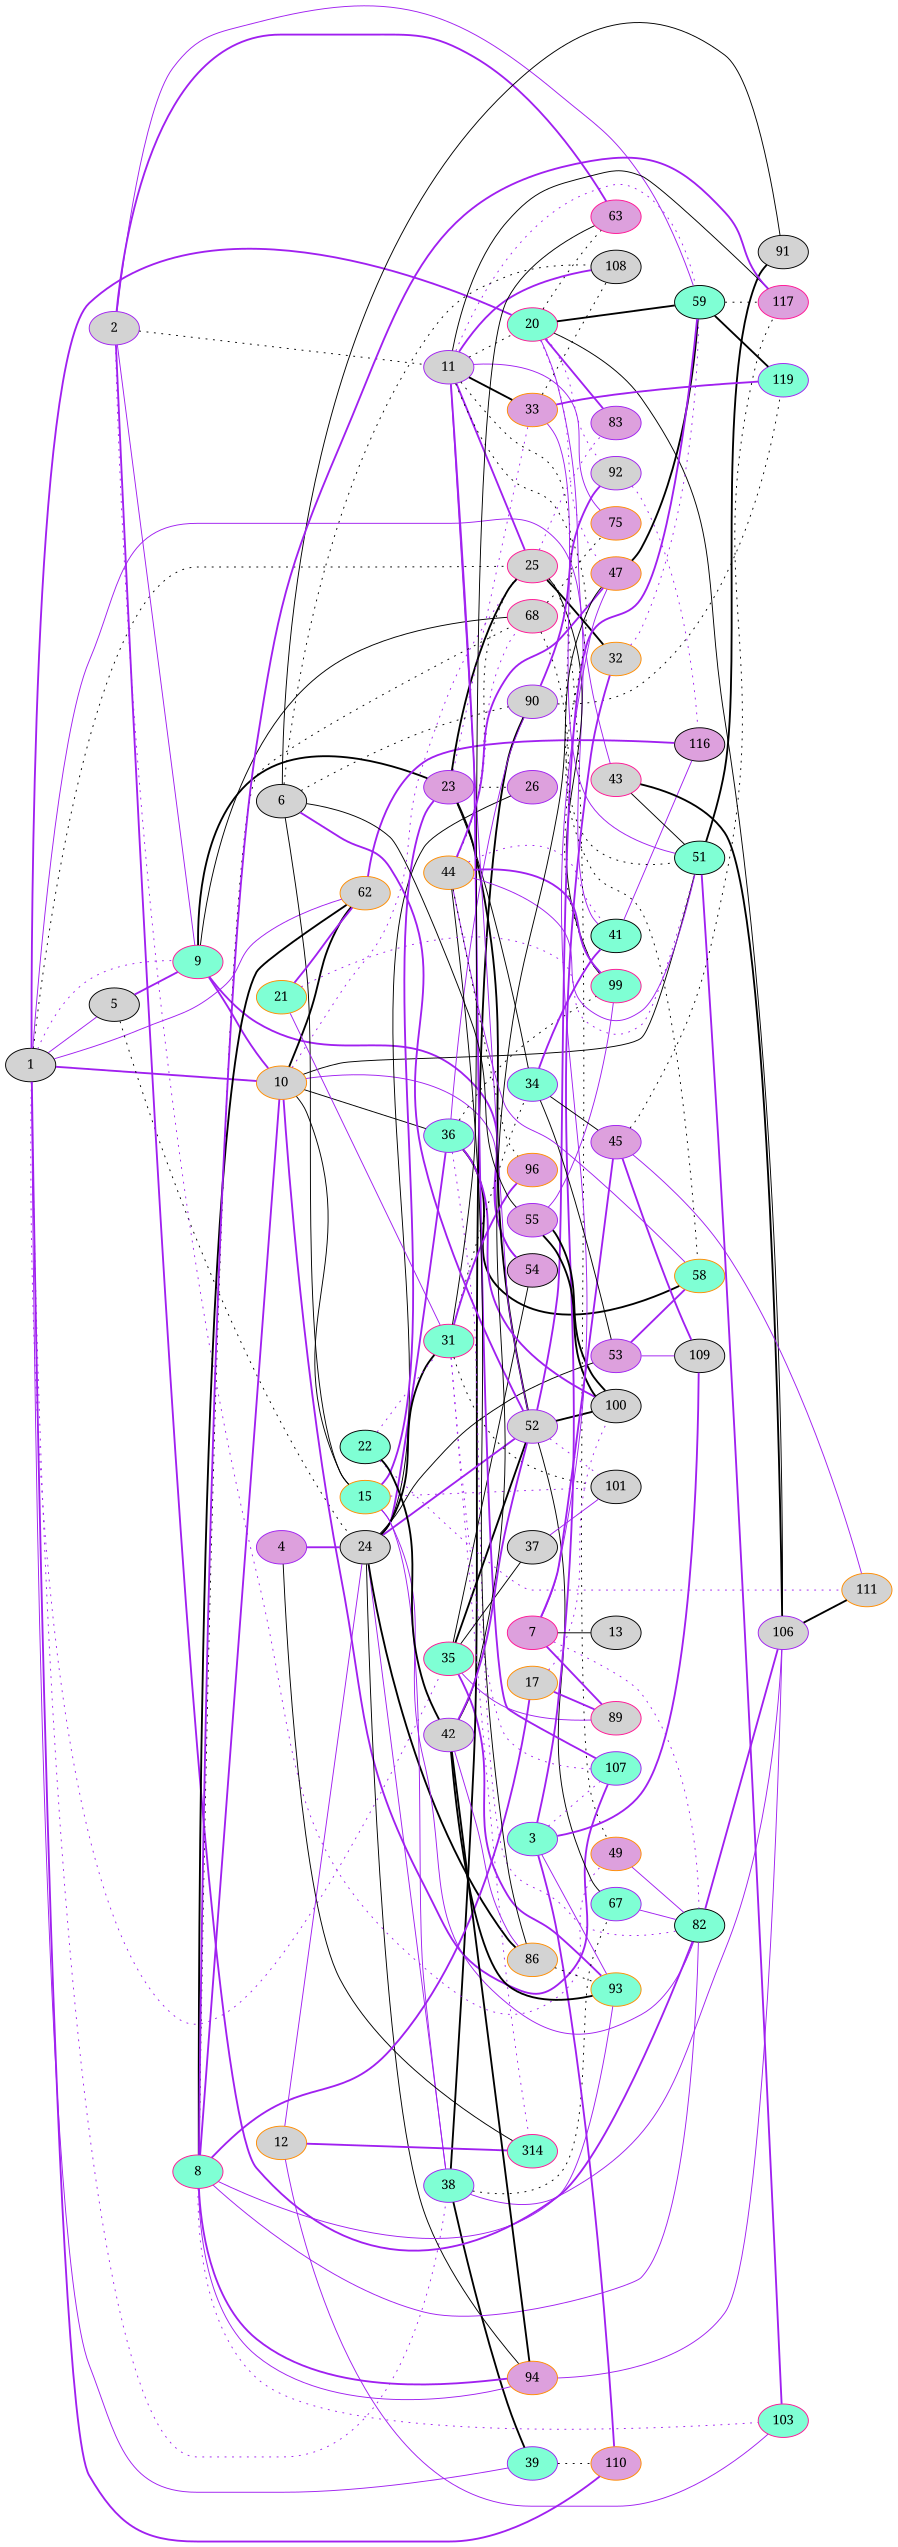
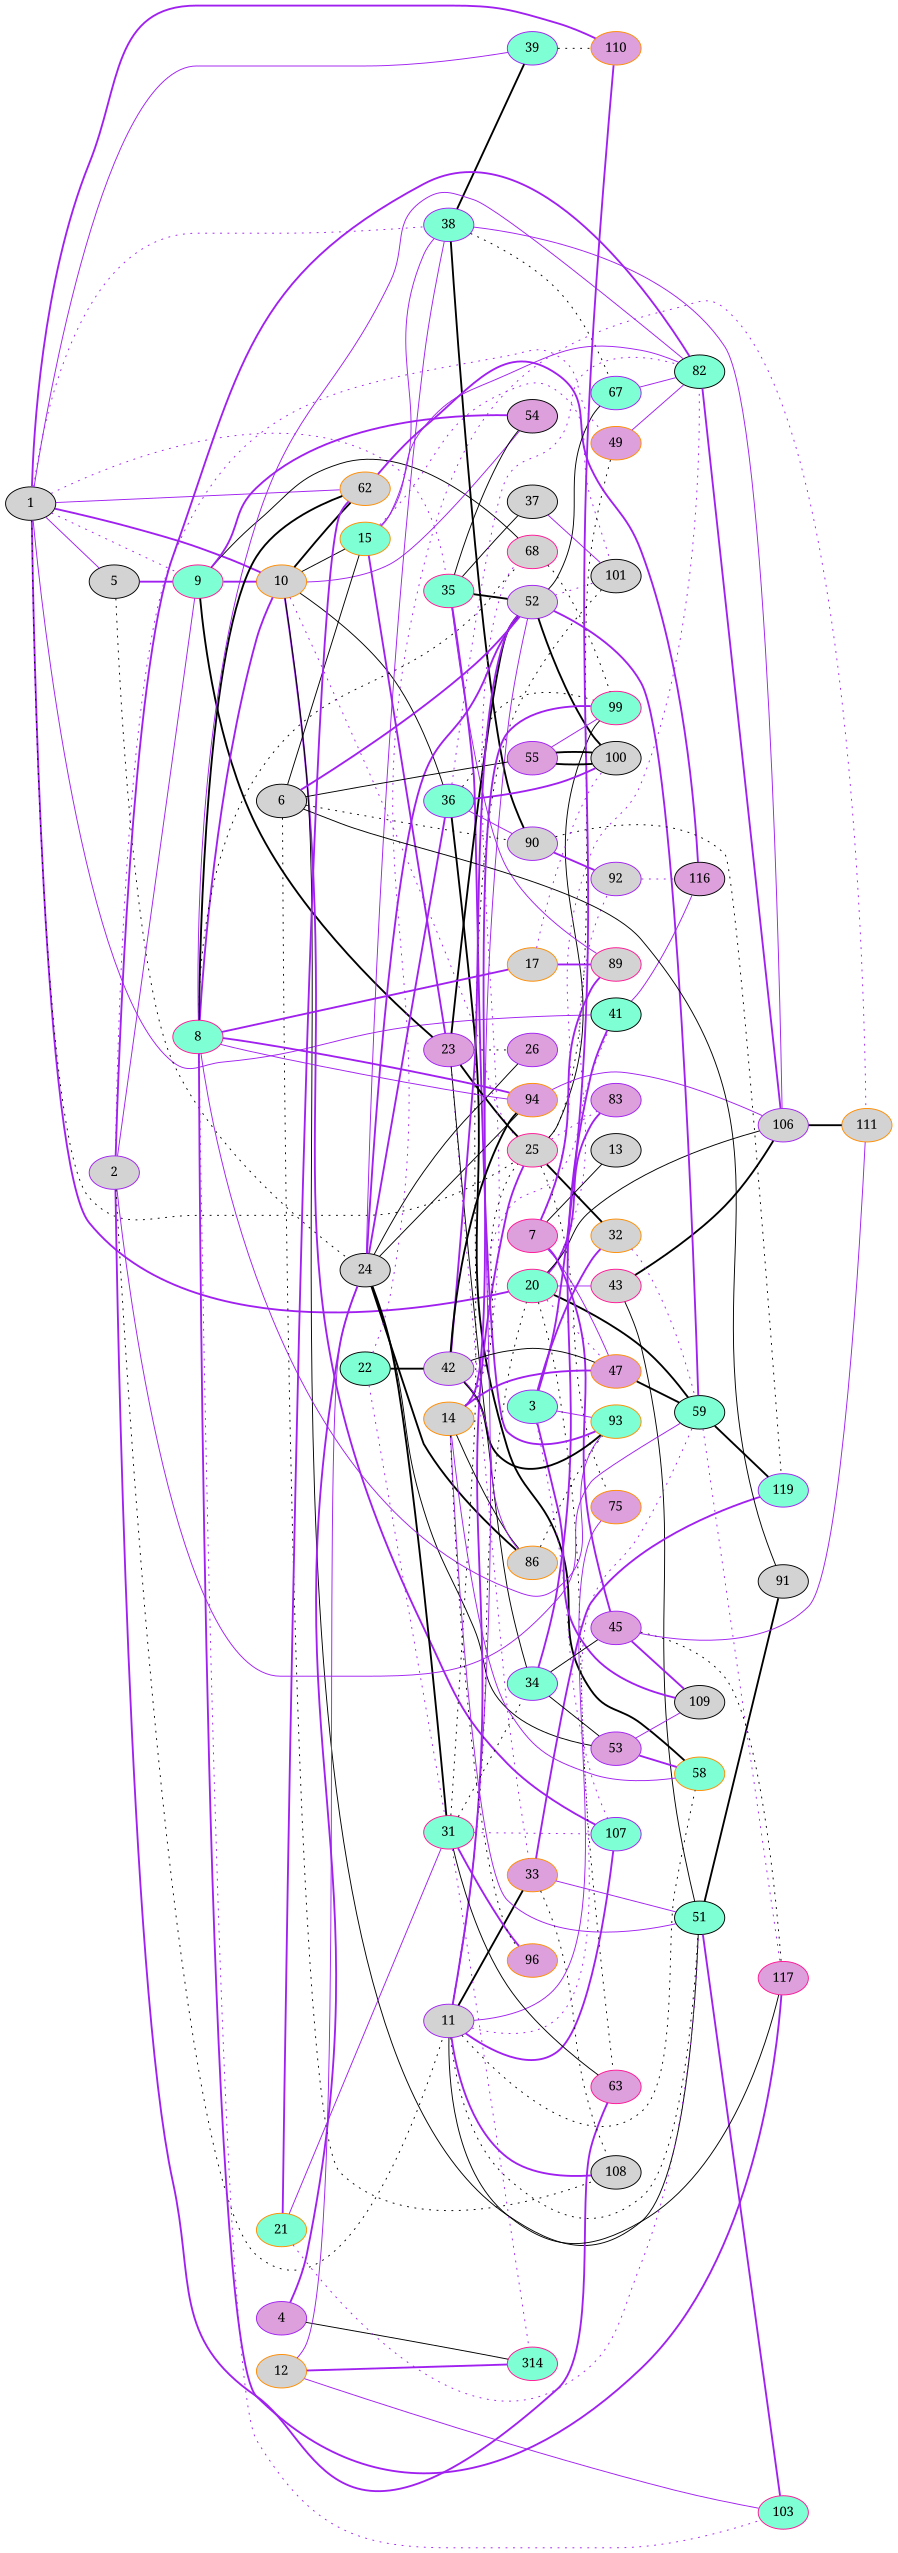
(742, 302) -> (741, 1695)
(584, 556) -> (575, 1345)
(449, 873) -> (449, 1419)
